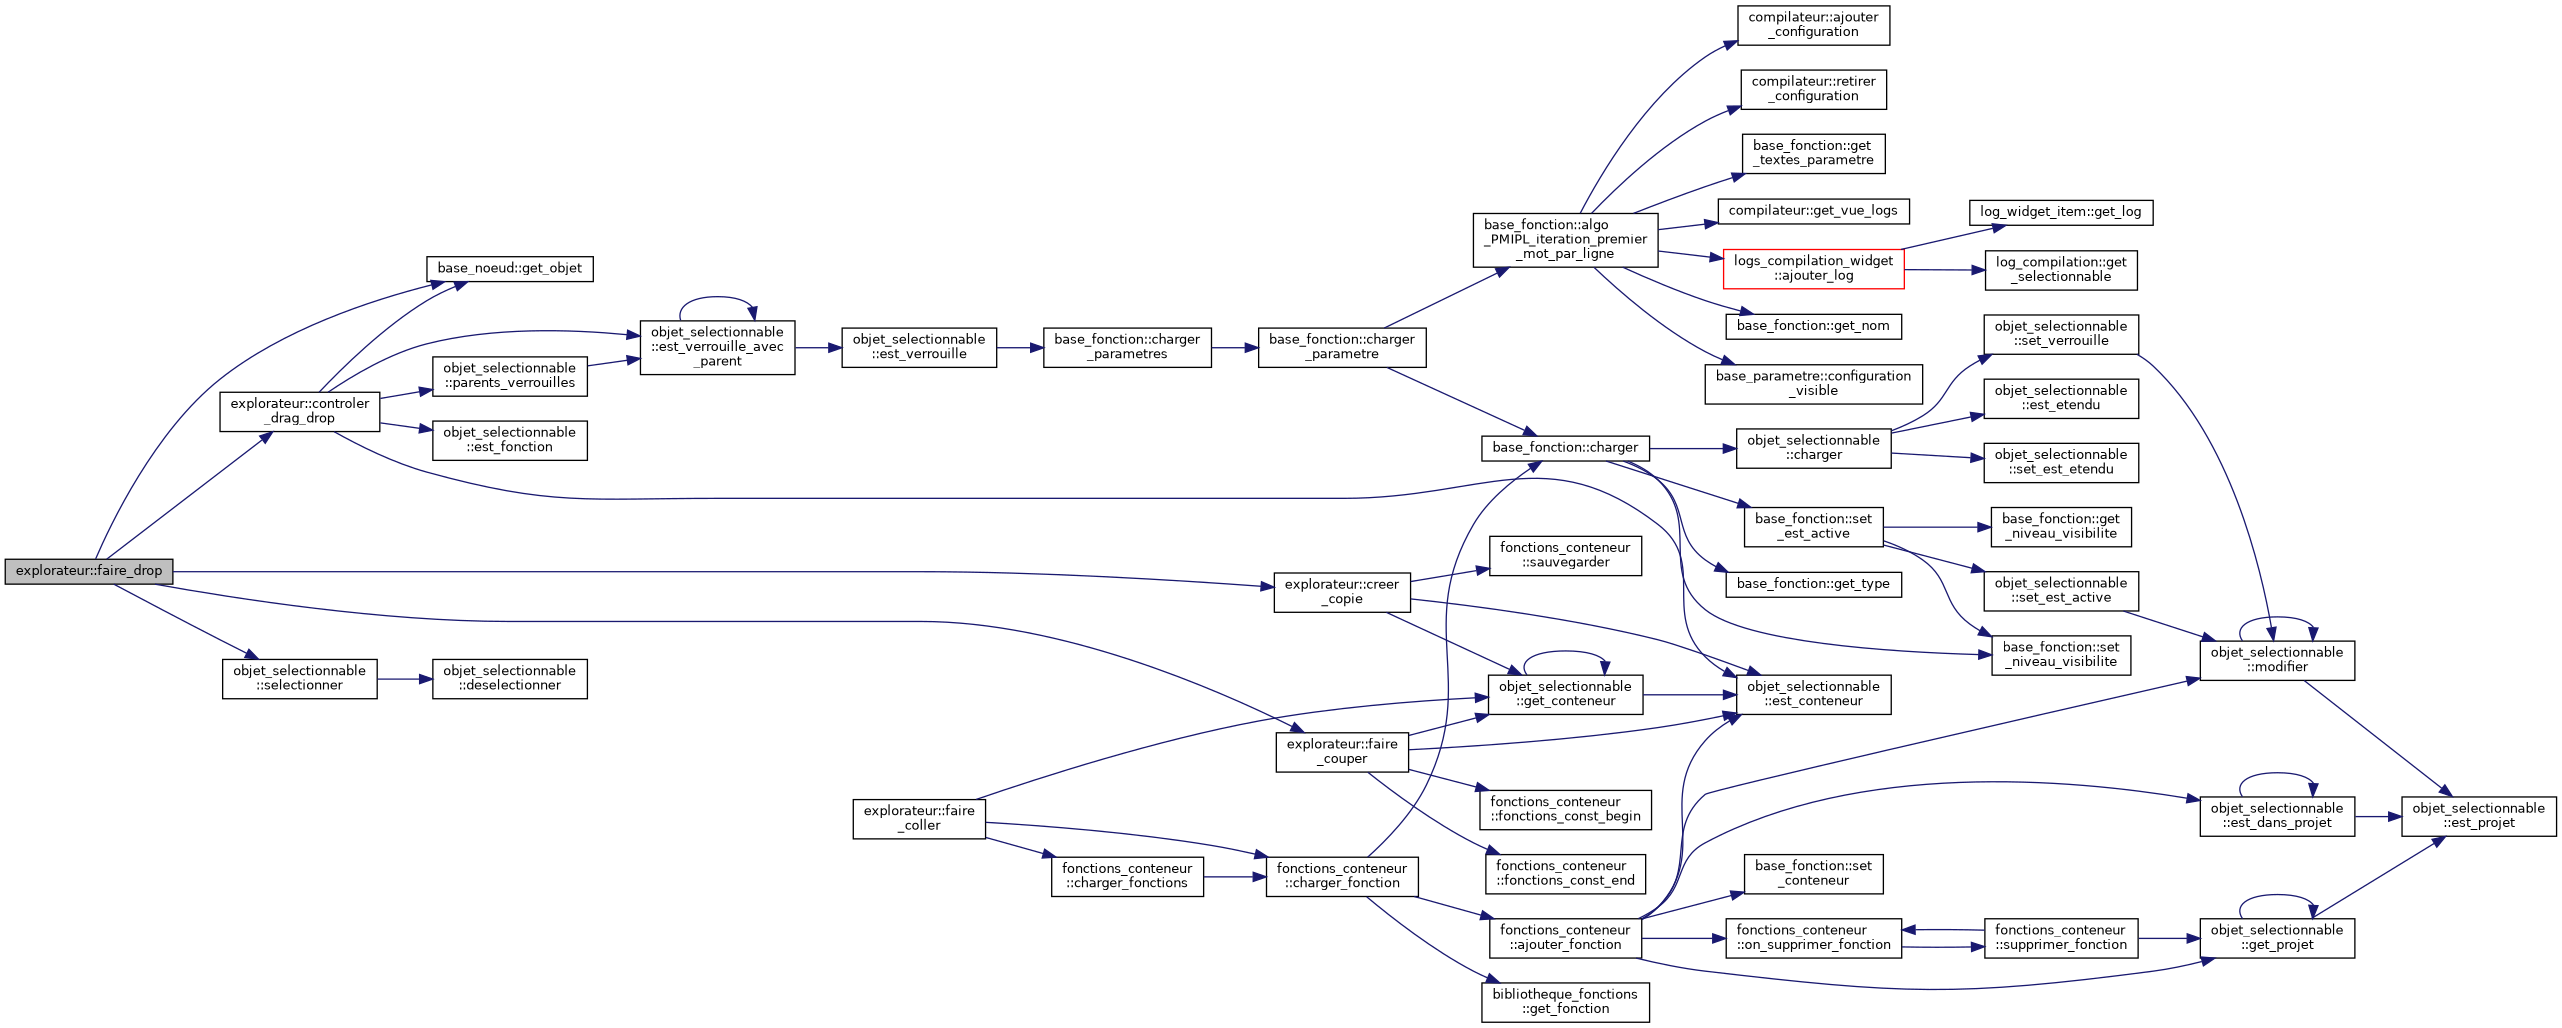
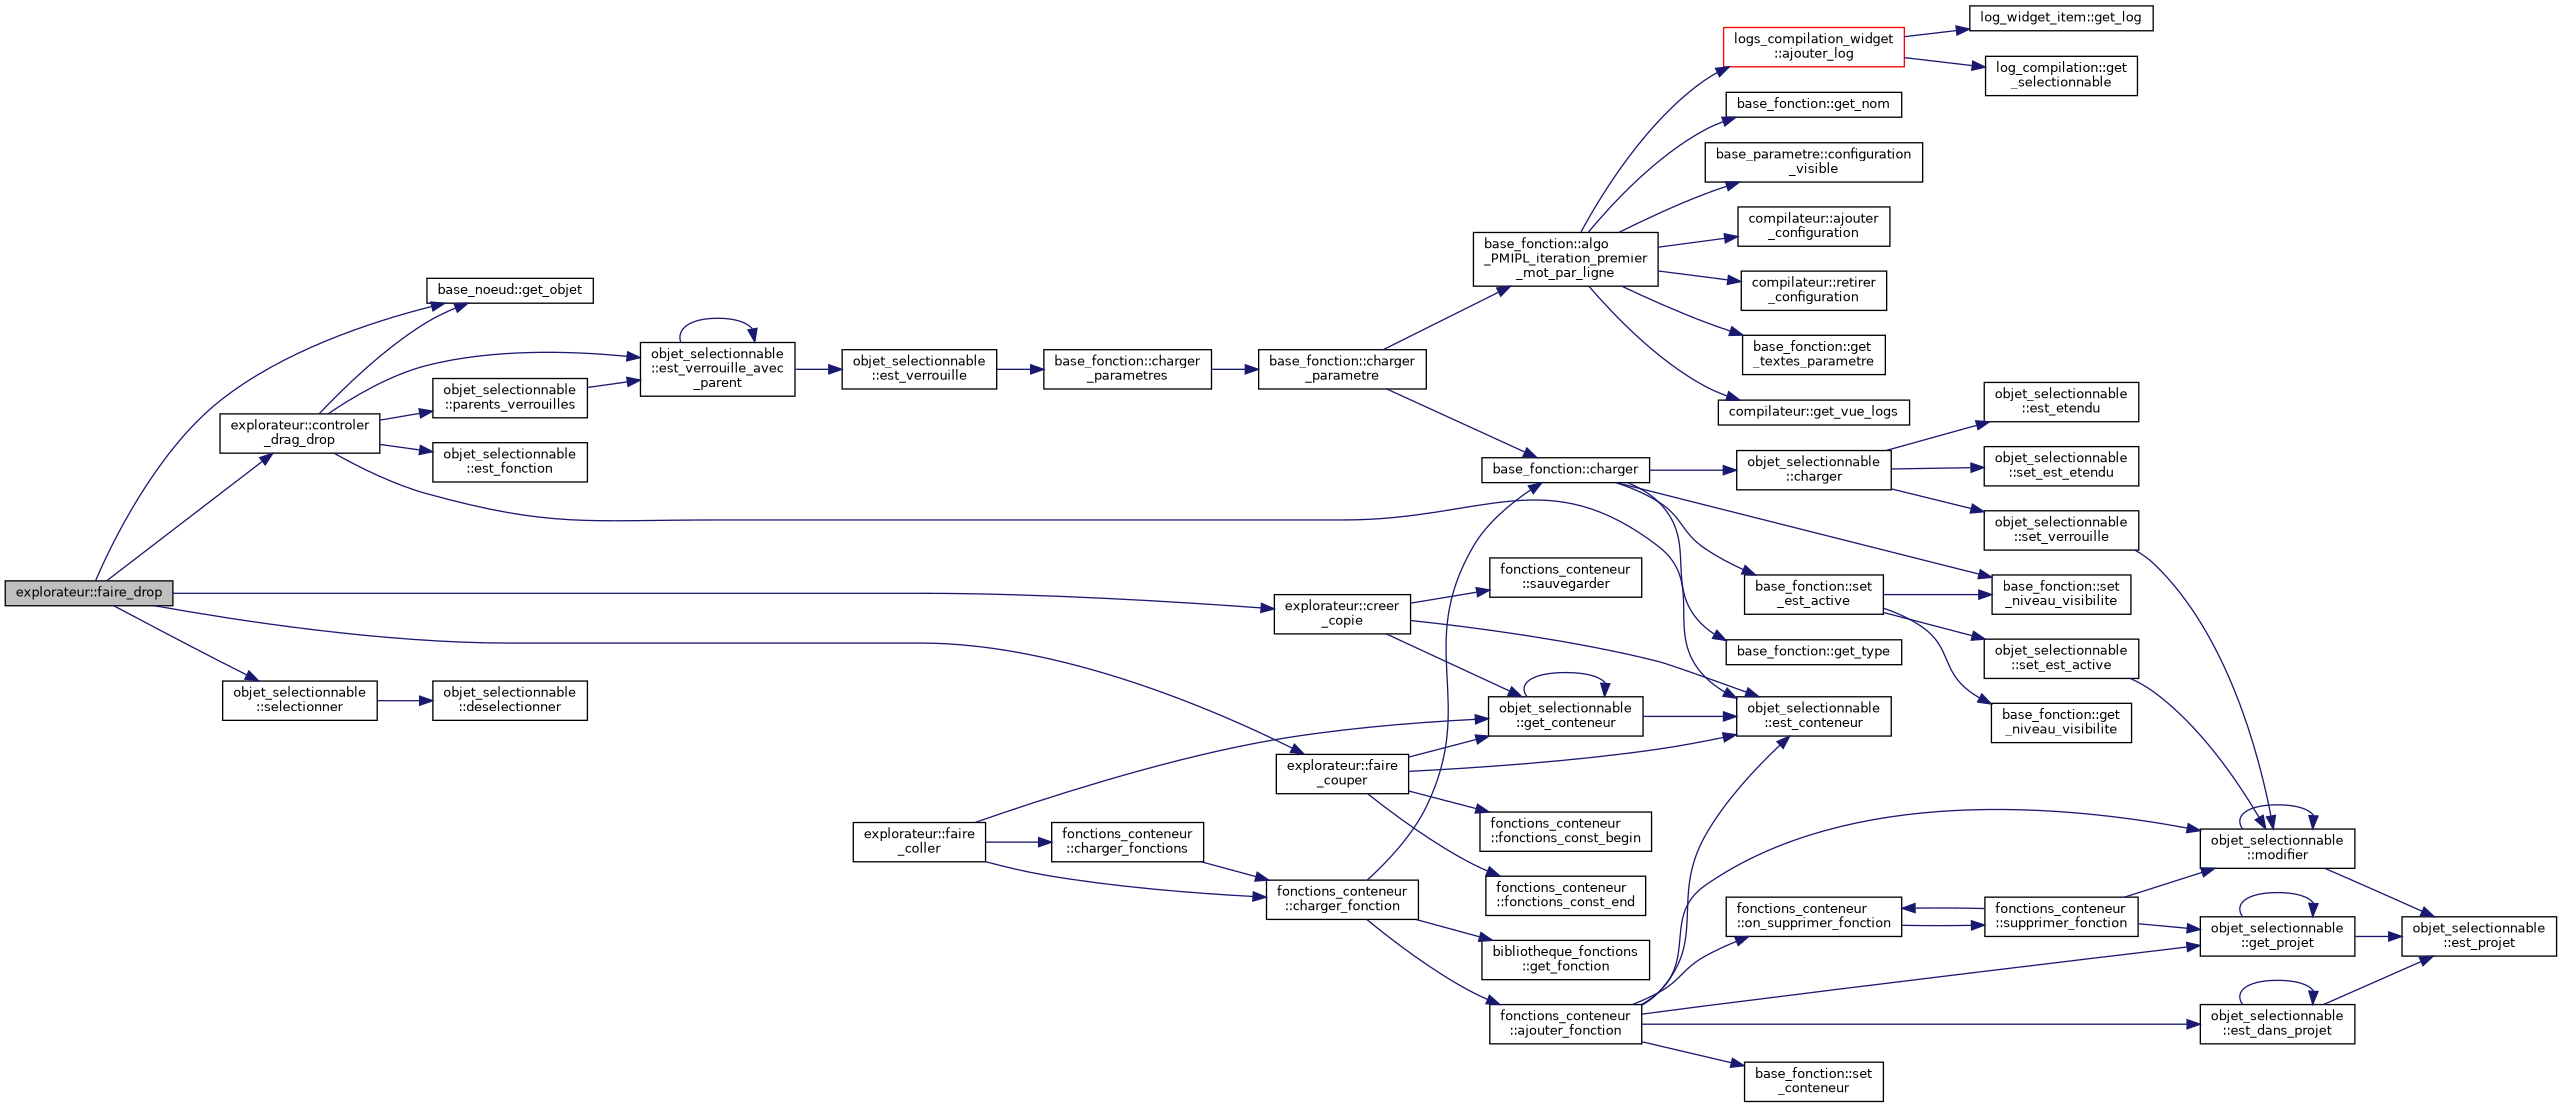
none -> (2163, 885)
